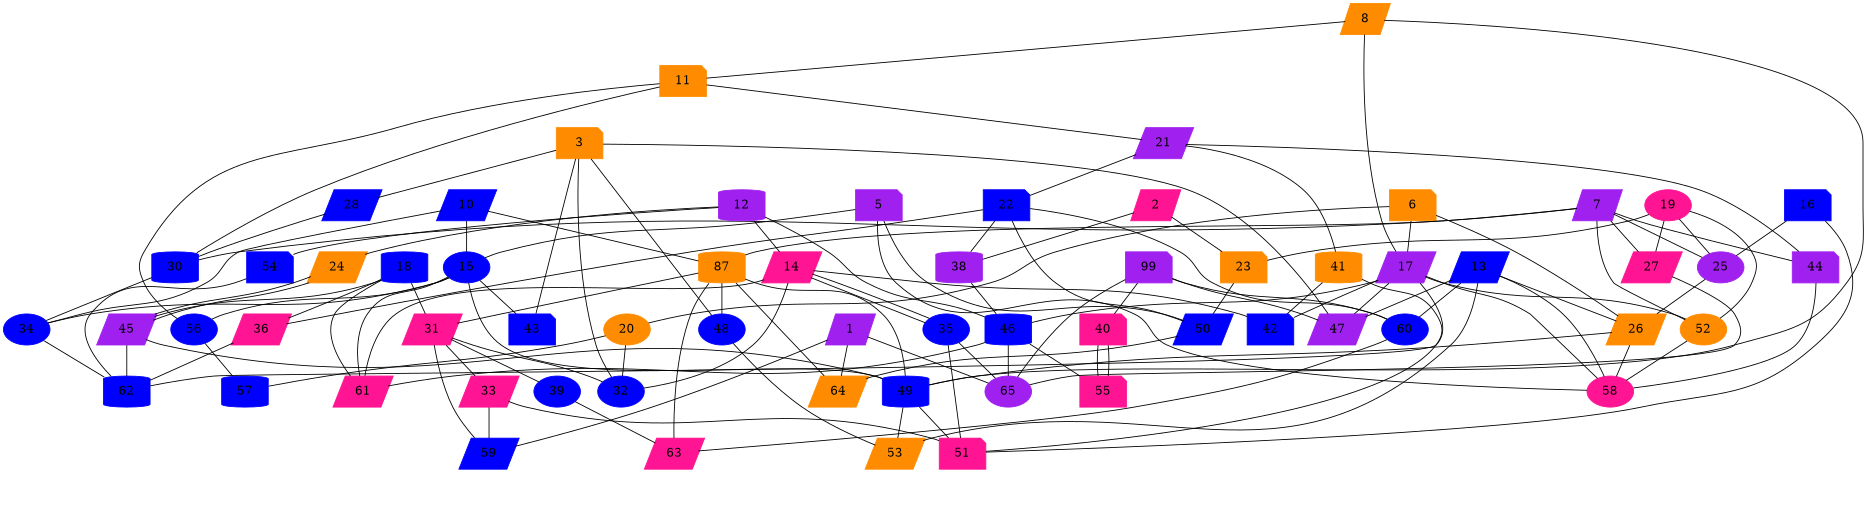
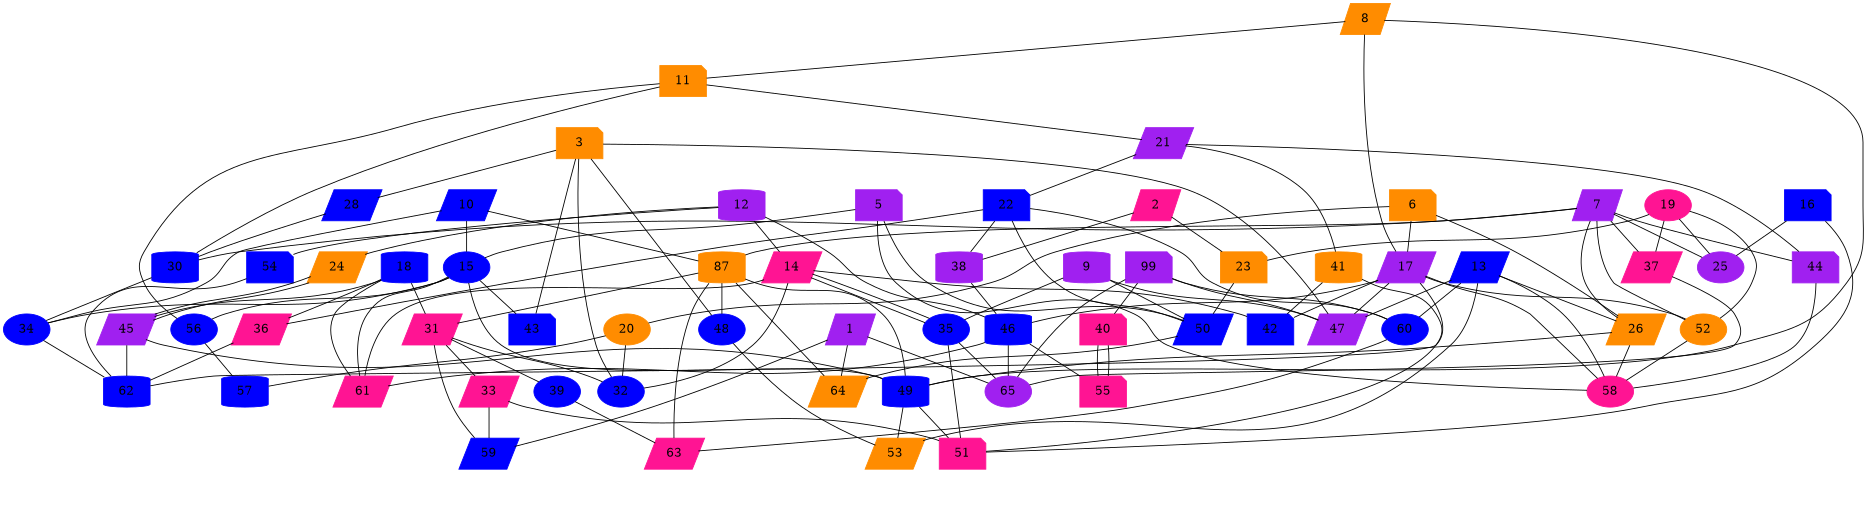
none -> (1087, 267)
(1652, 267) -> (1652, 267)
(1681, 297) -> (1583, 276)
